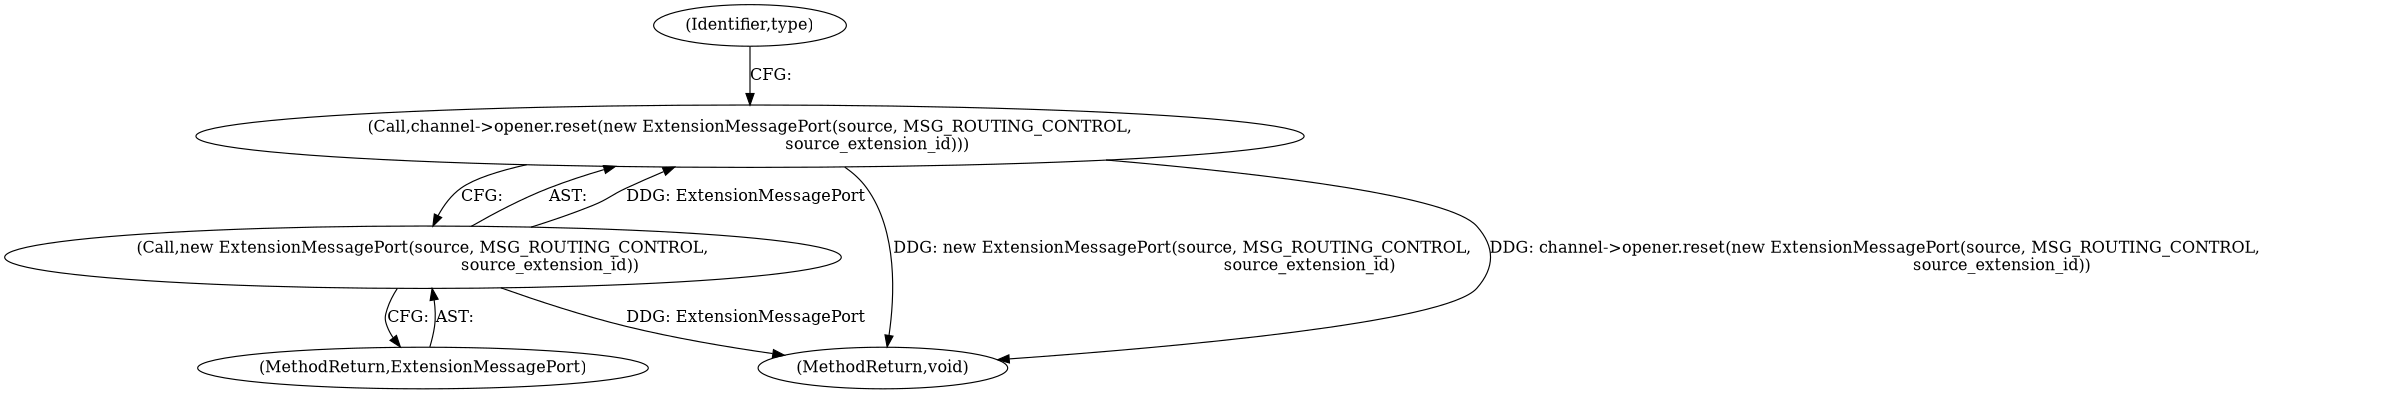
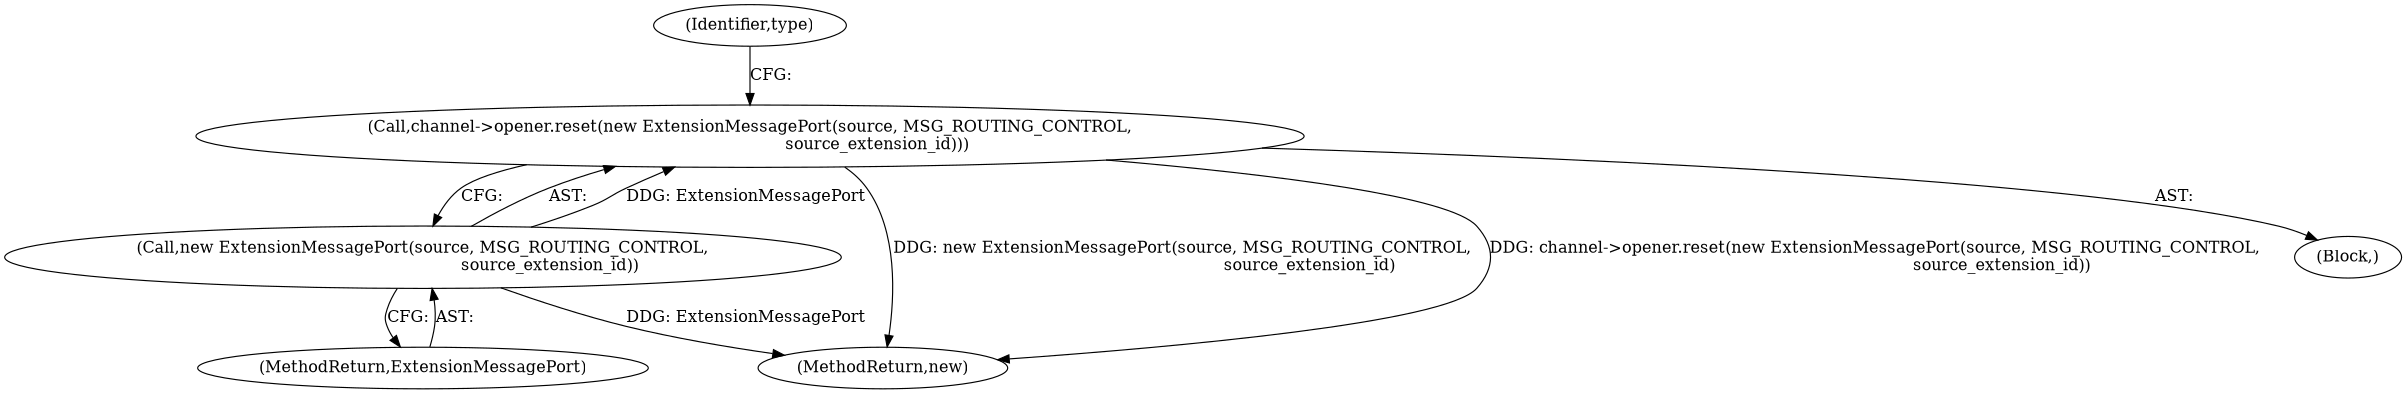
none -> (2348, 257)
(883, 368) -> (883, 368)
